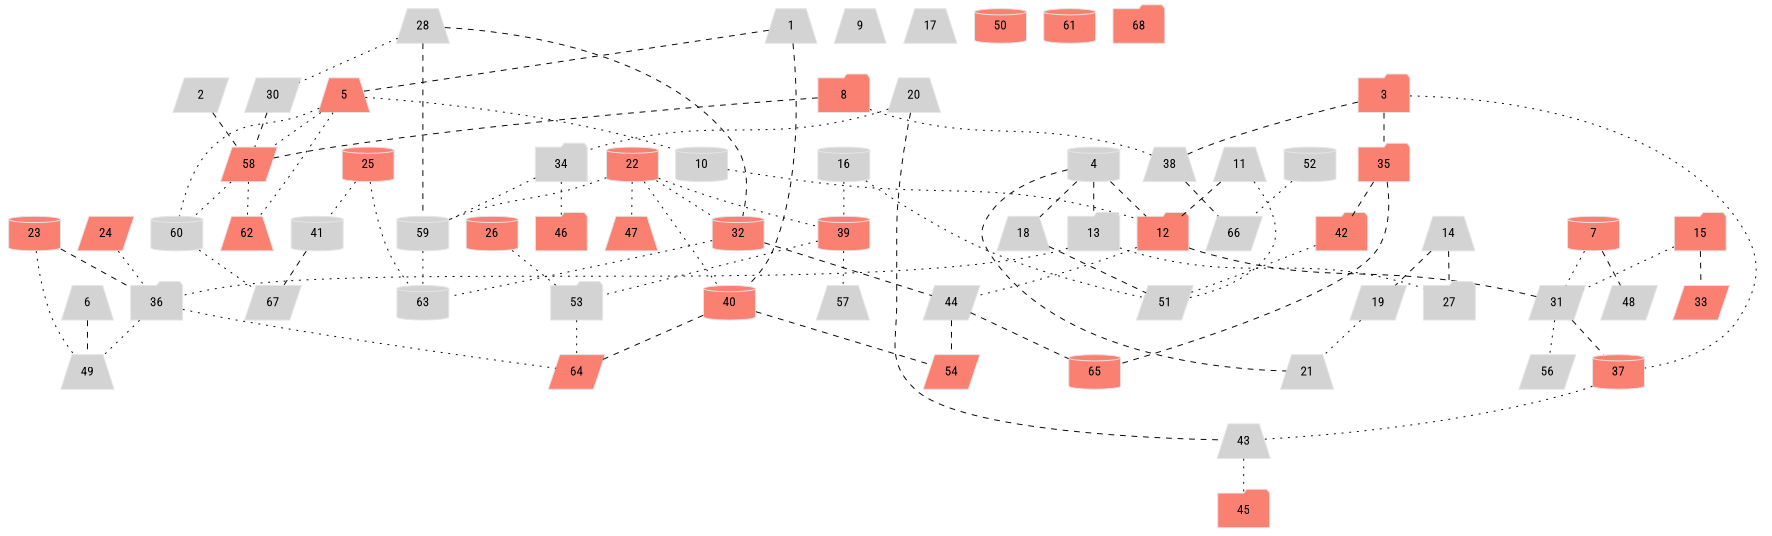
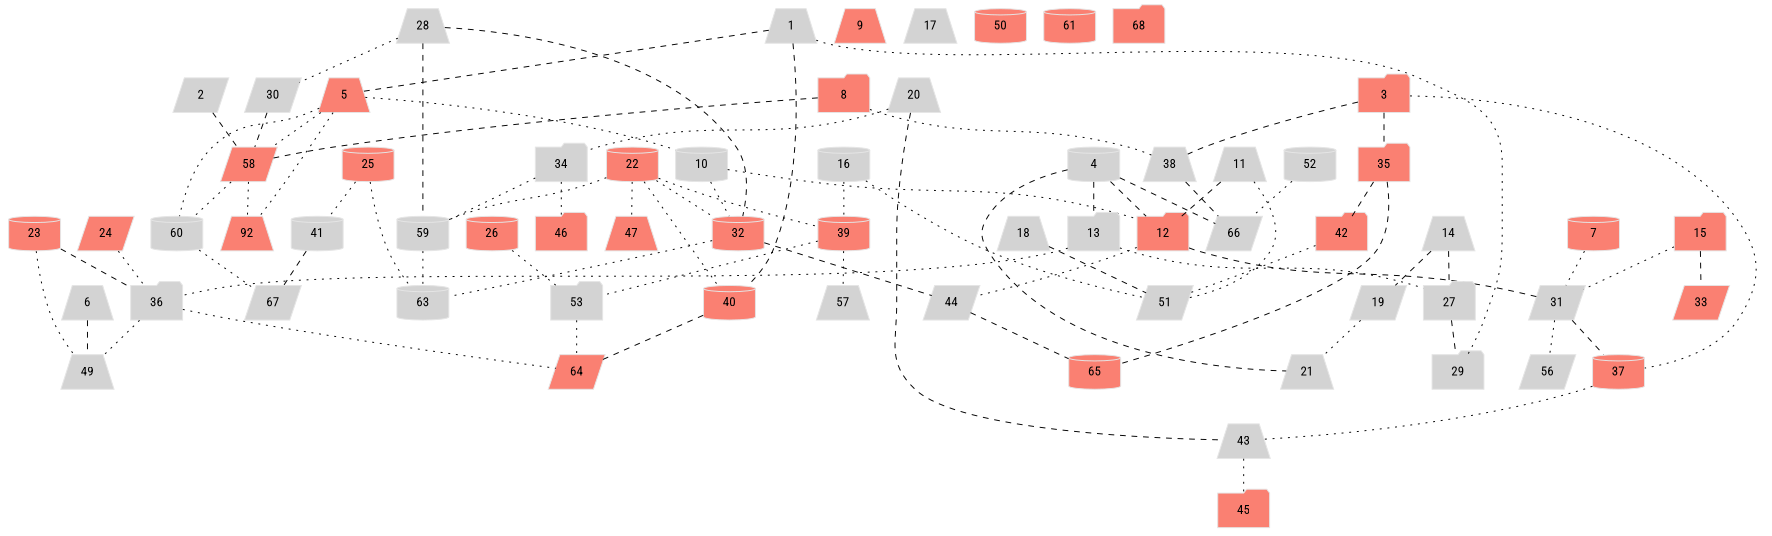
(860, 26) -> (860, 26)
none -> (716, 192)
(1063, 195) -> (1168, 201)
(247, 234) -> (247, 234)
(1629, 303) -> none
(952, 372) -> none
none -> (1458, 372)
